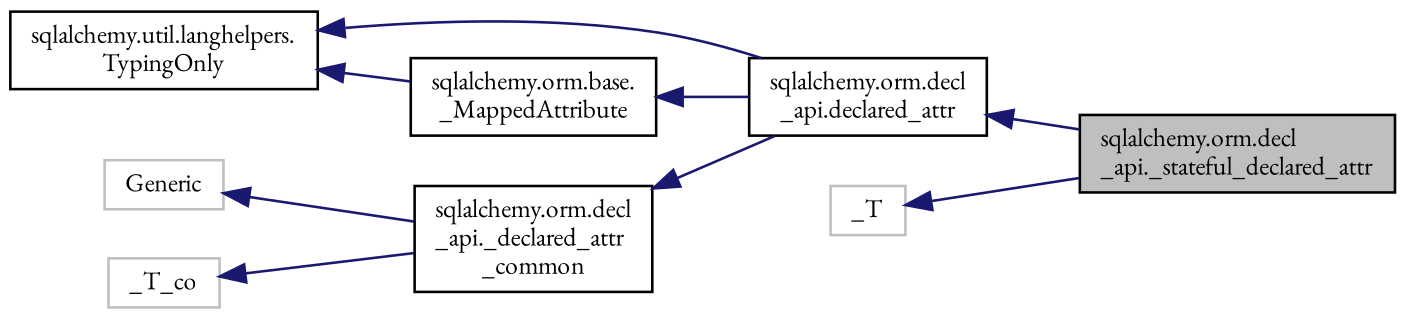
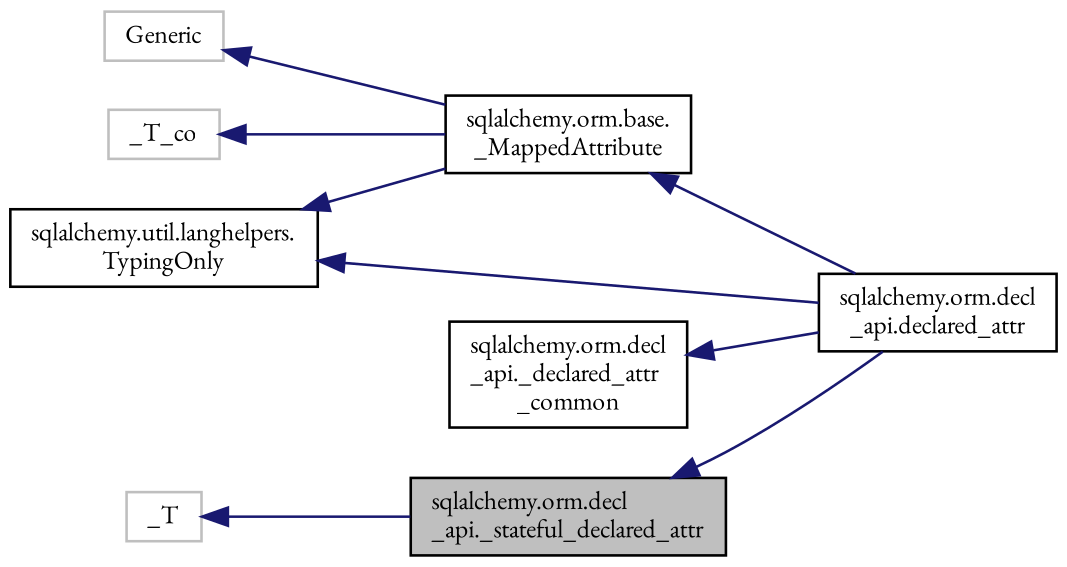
(1046, 124) -> (792, 413)
(332, 209) -> (347, 81)
(330, 263) -> (345, 134)
